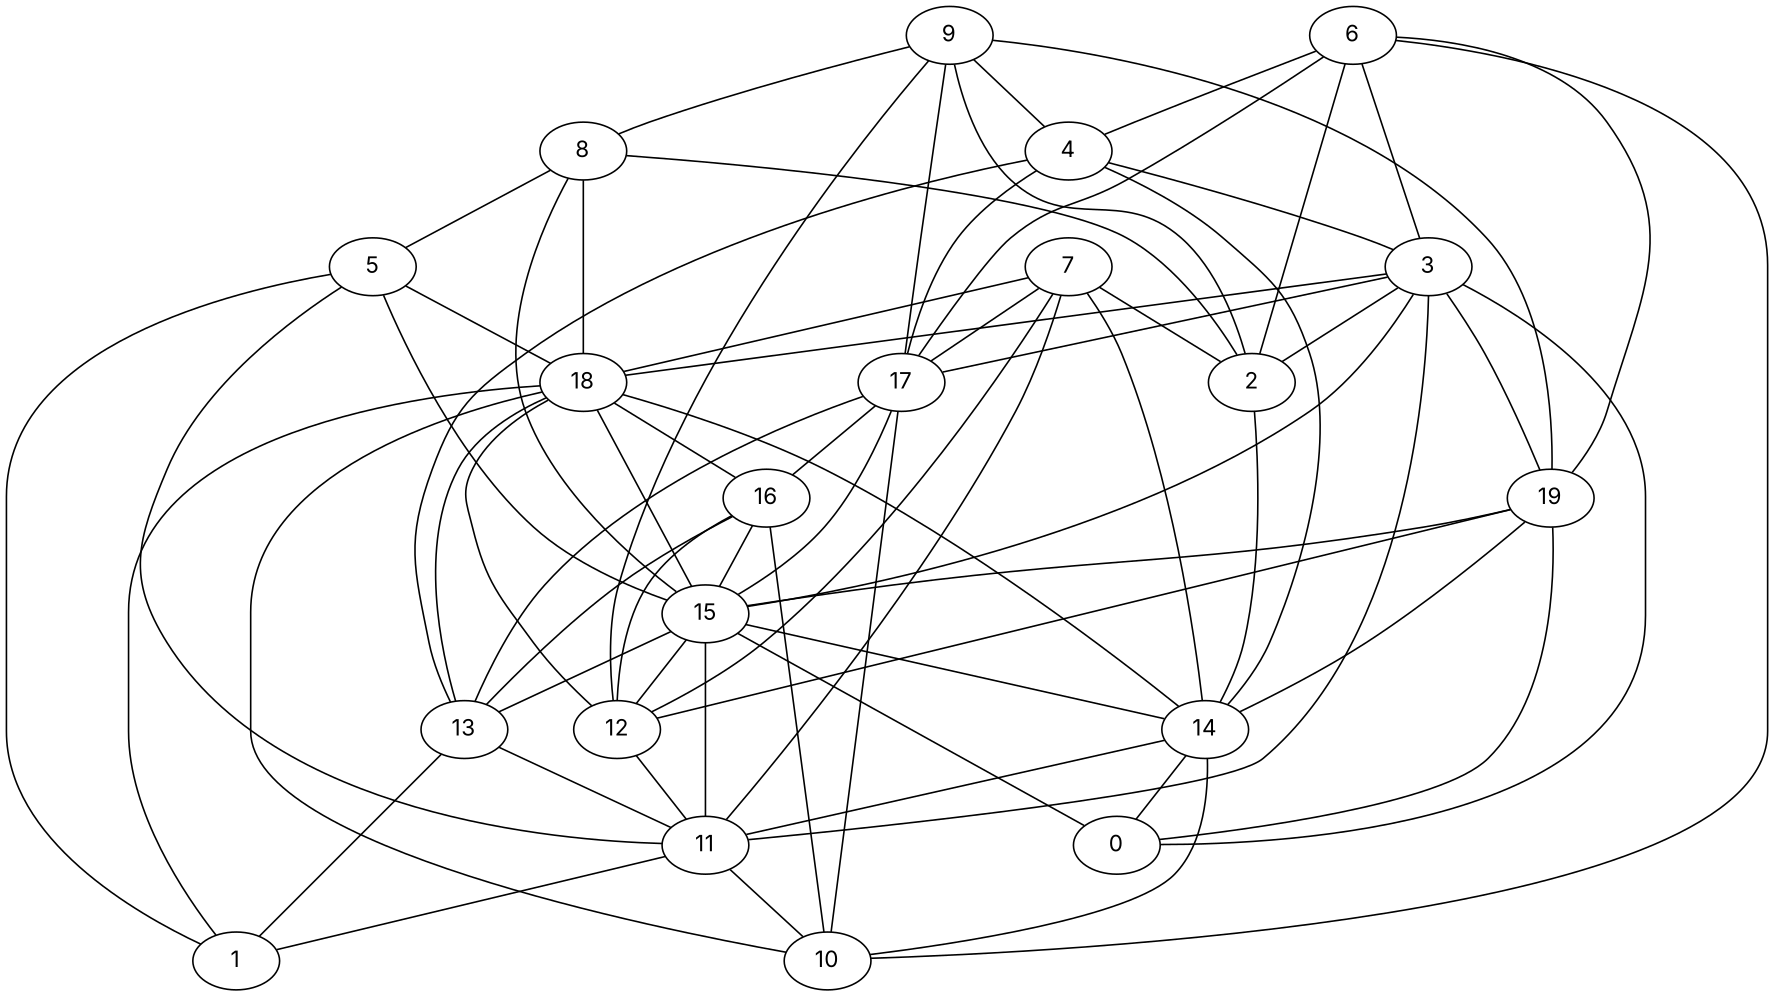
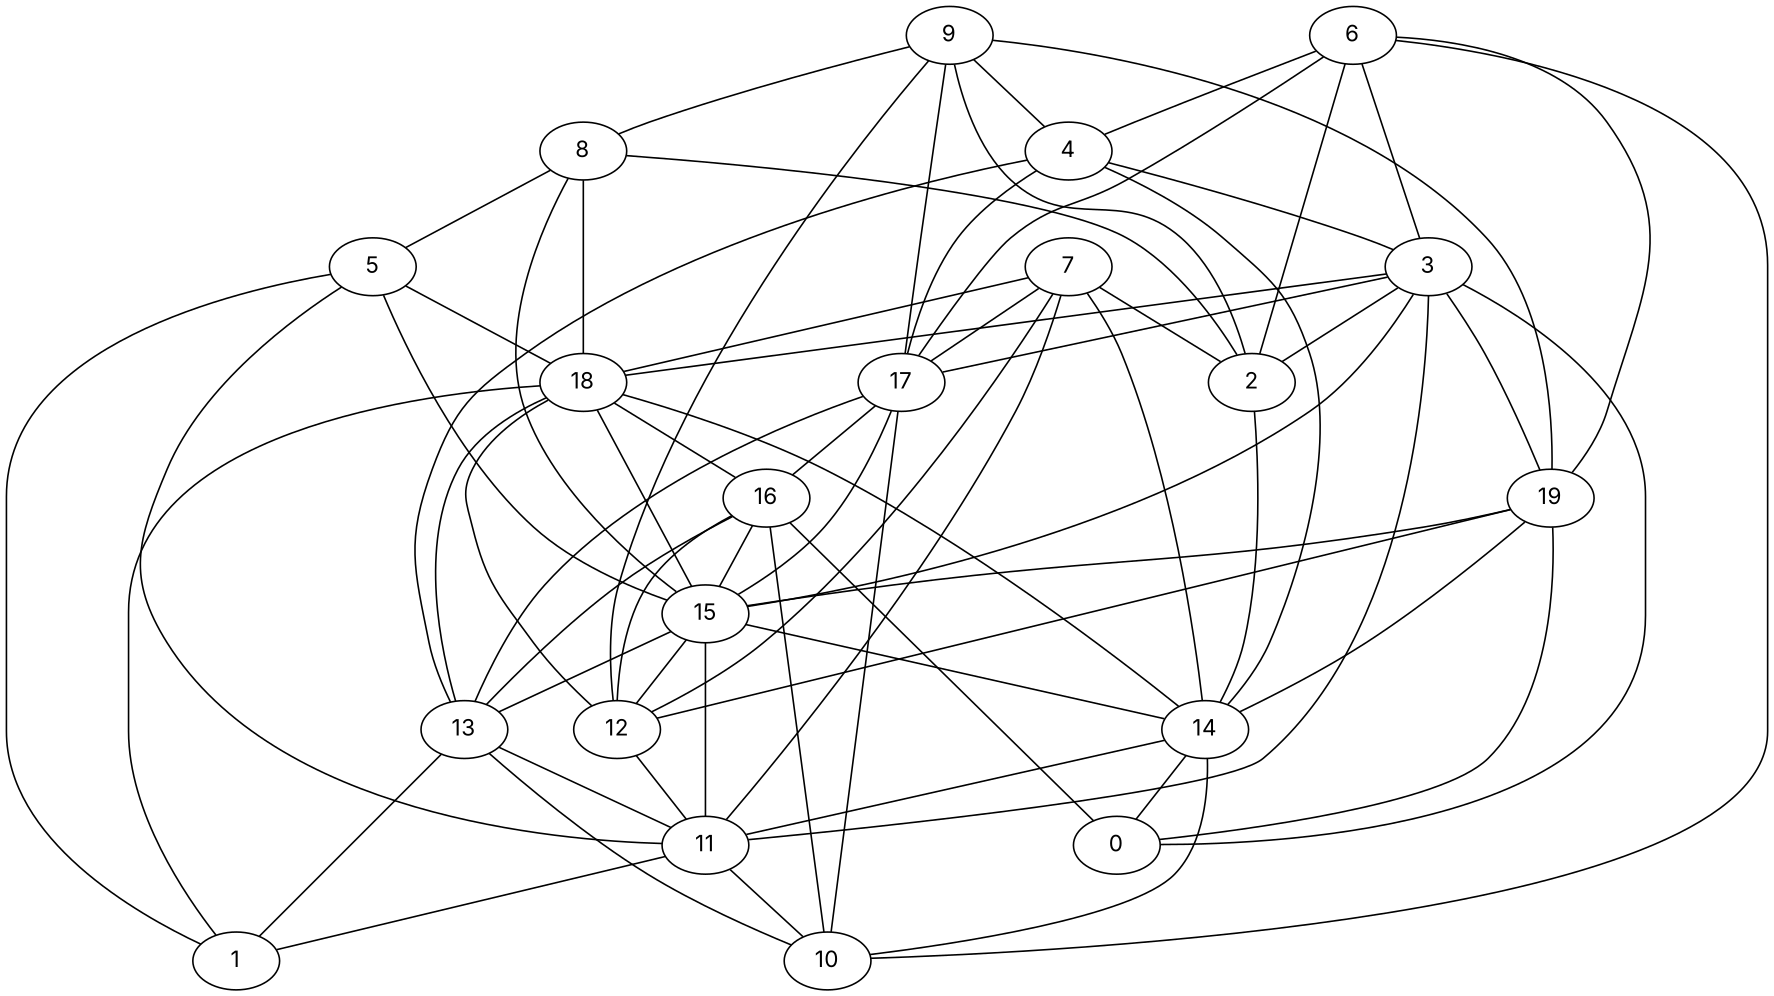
(911, 729) -> (957, 687)
(268, 772) -> (616, 854)
